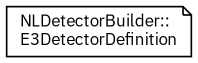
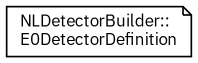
(99, 32) -> (99, 32)
